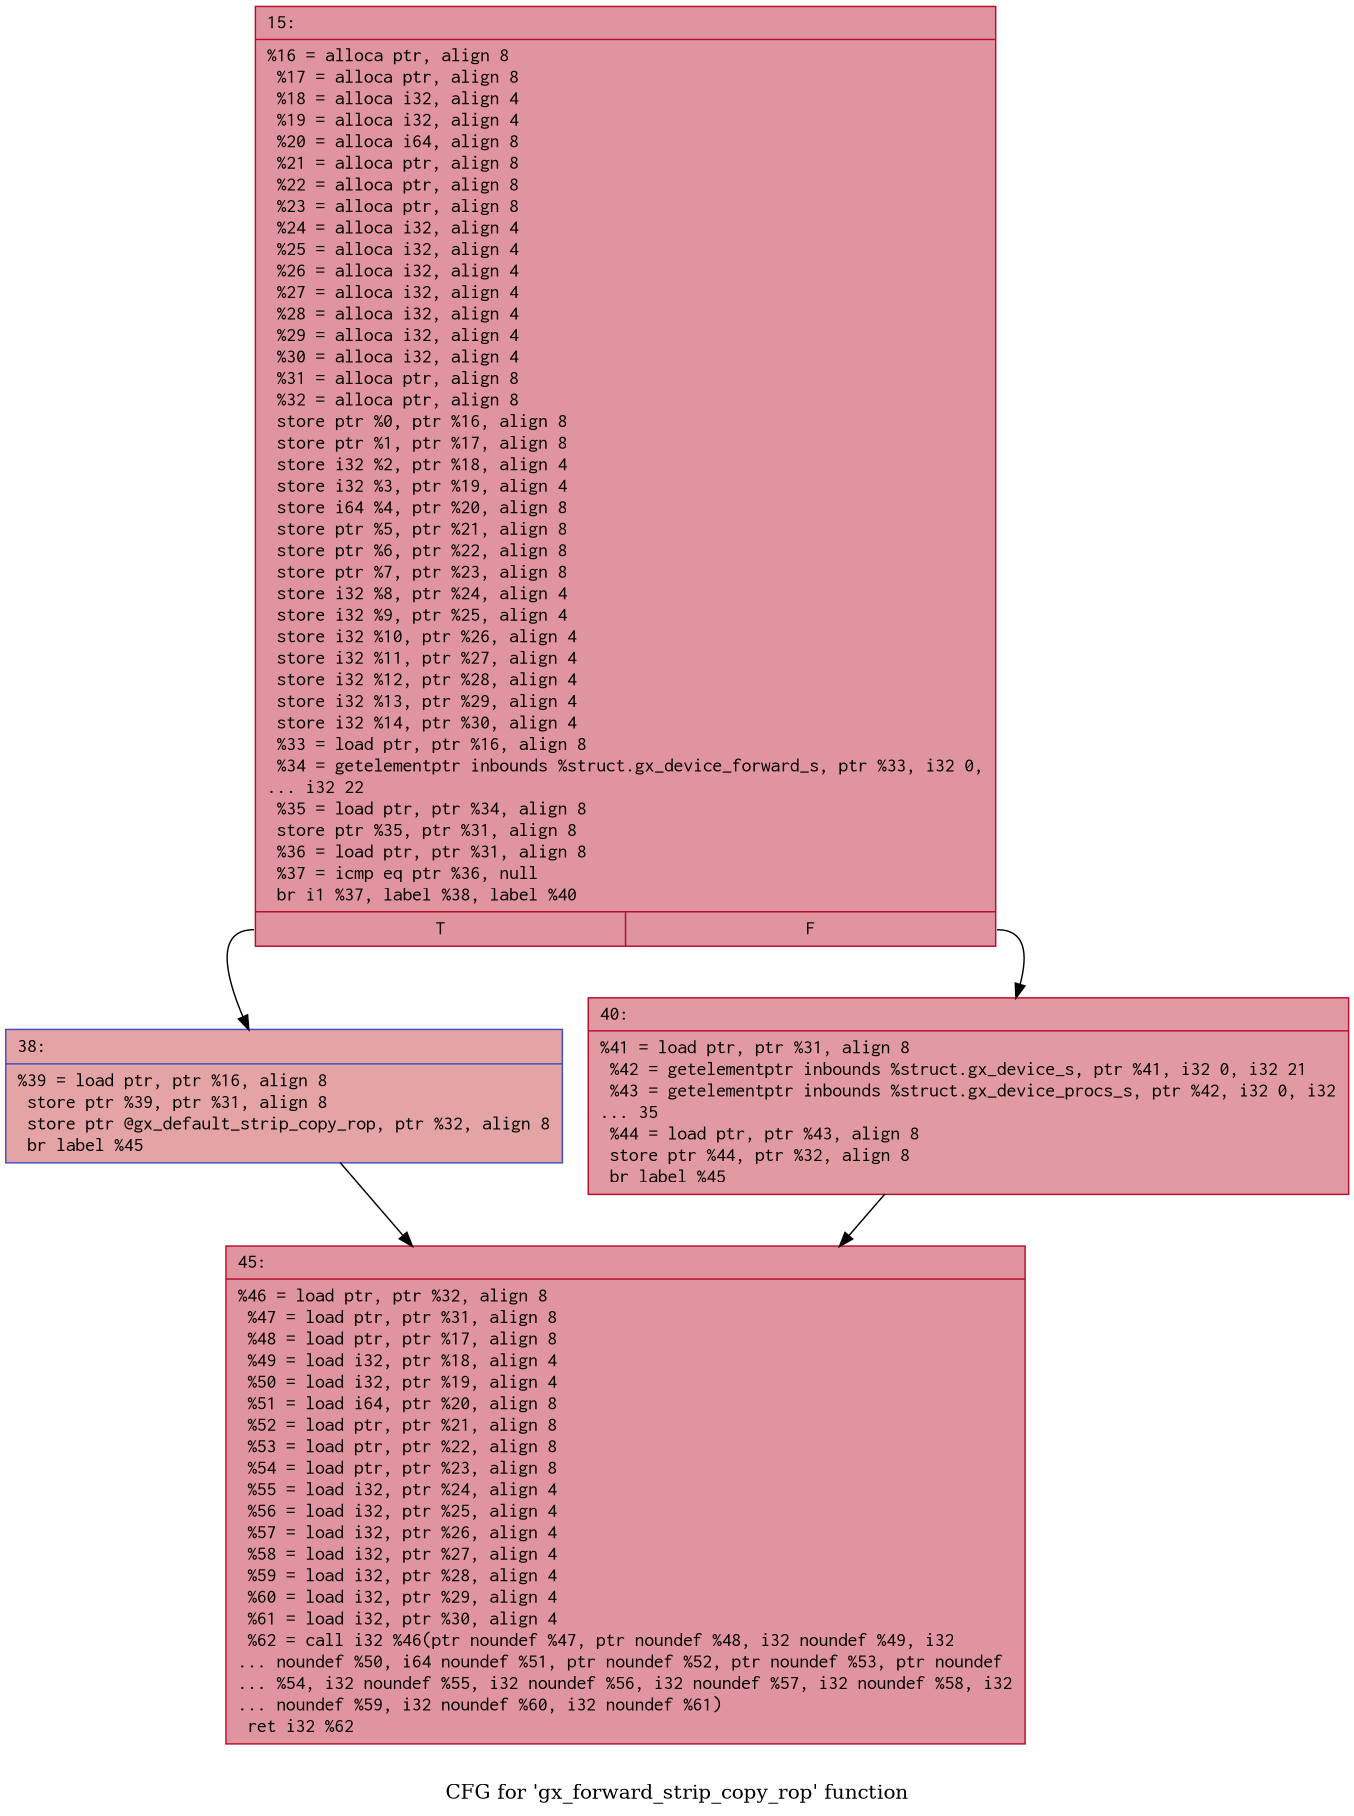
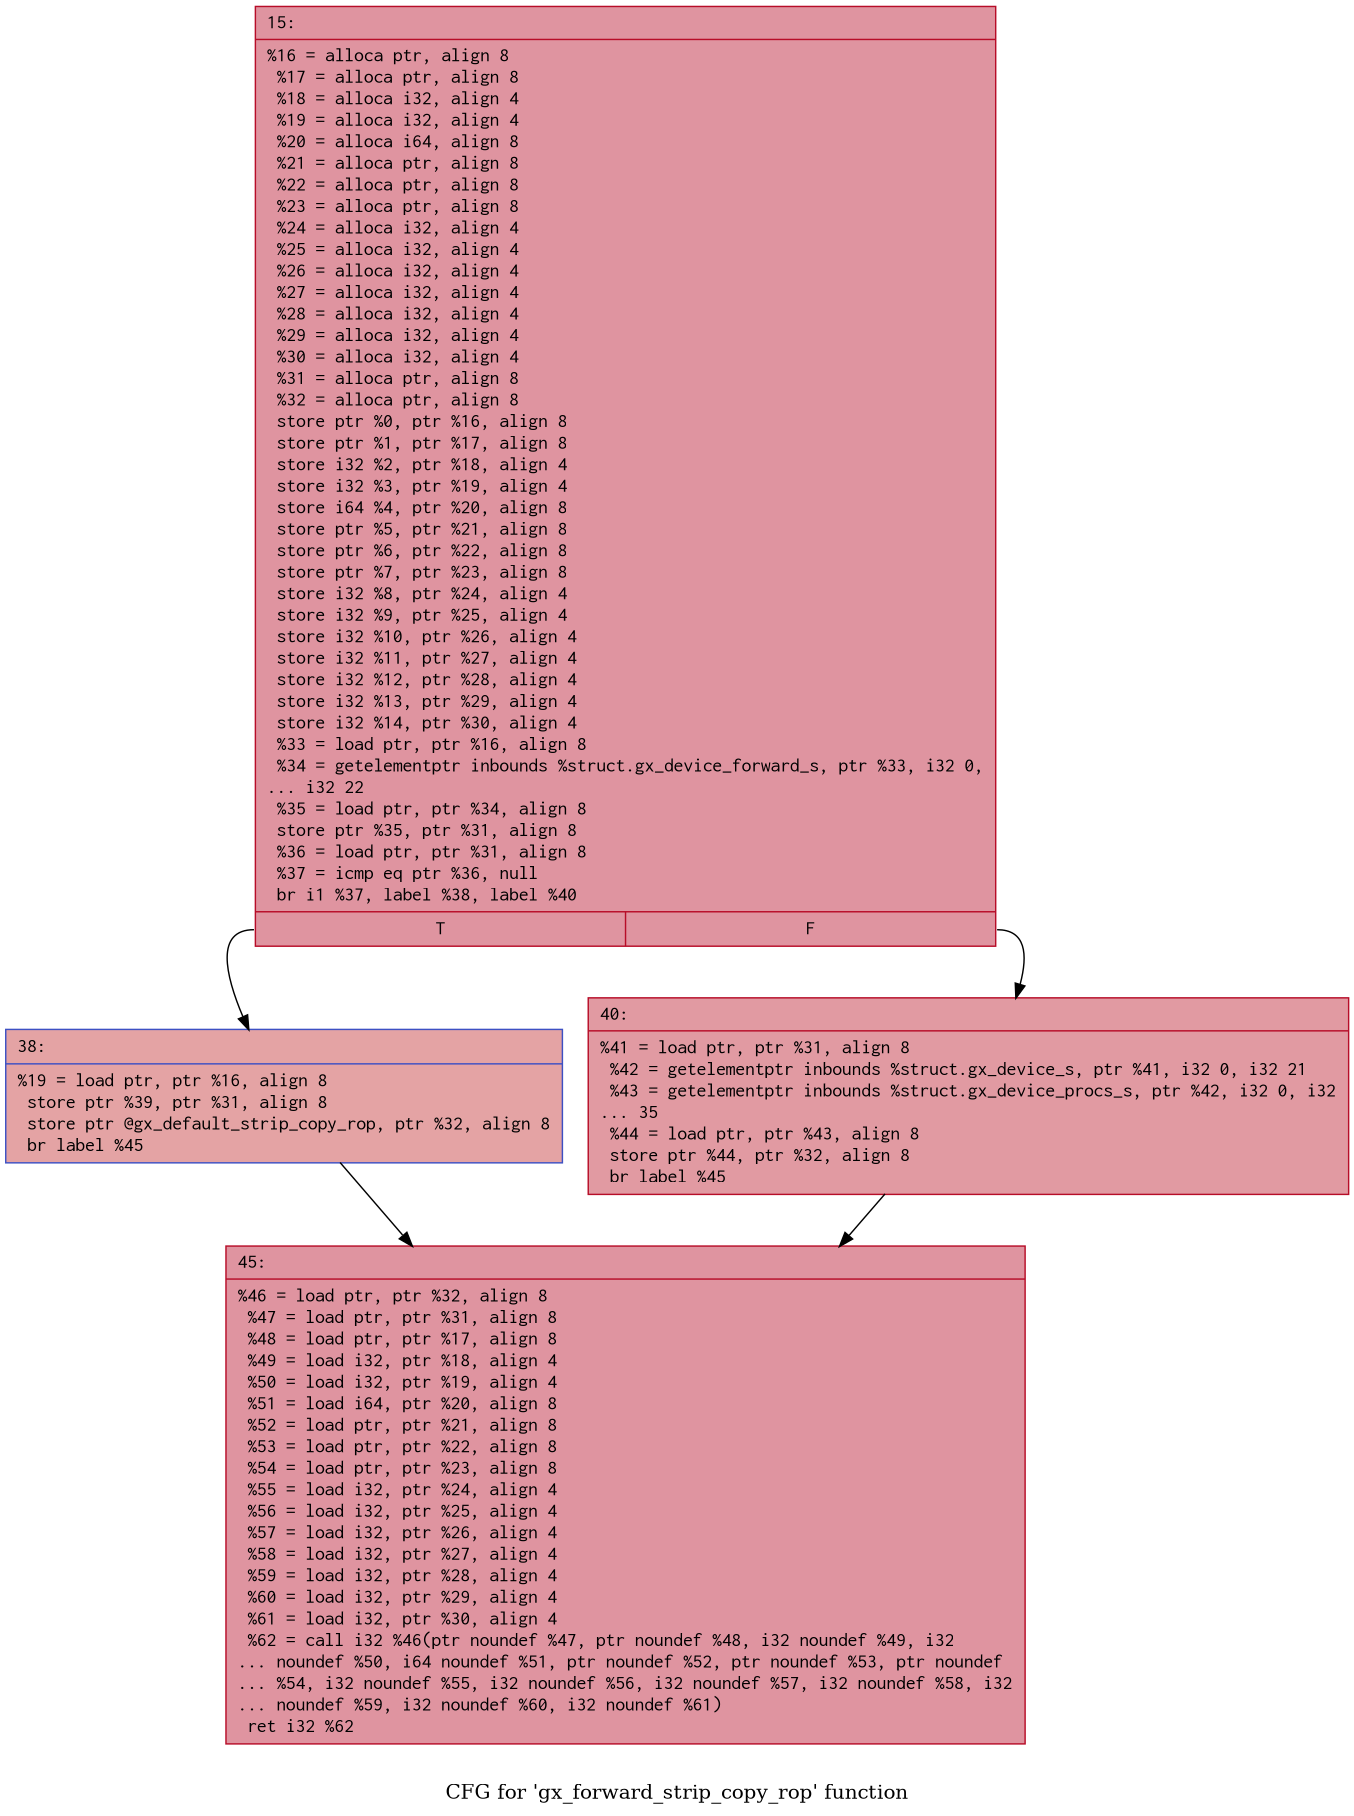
(173, 1080) -> (173, 1080)
